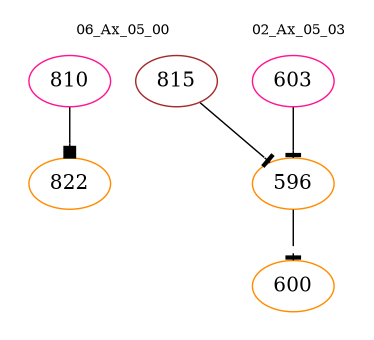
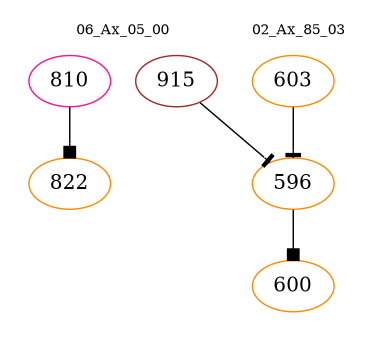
(299, 31) -> (299, 31)
(177, 81) -> (177, 81)
(293, 81) -> (293, 81)
(293, 228) -> (293, 228)
